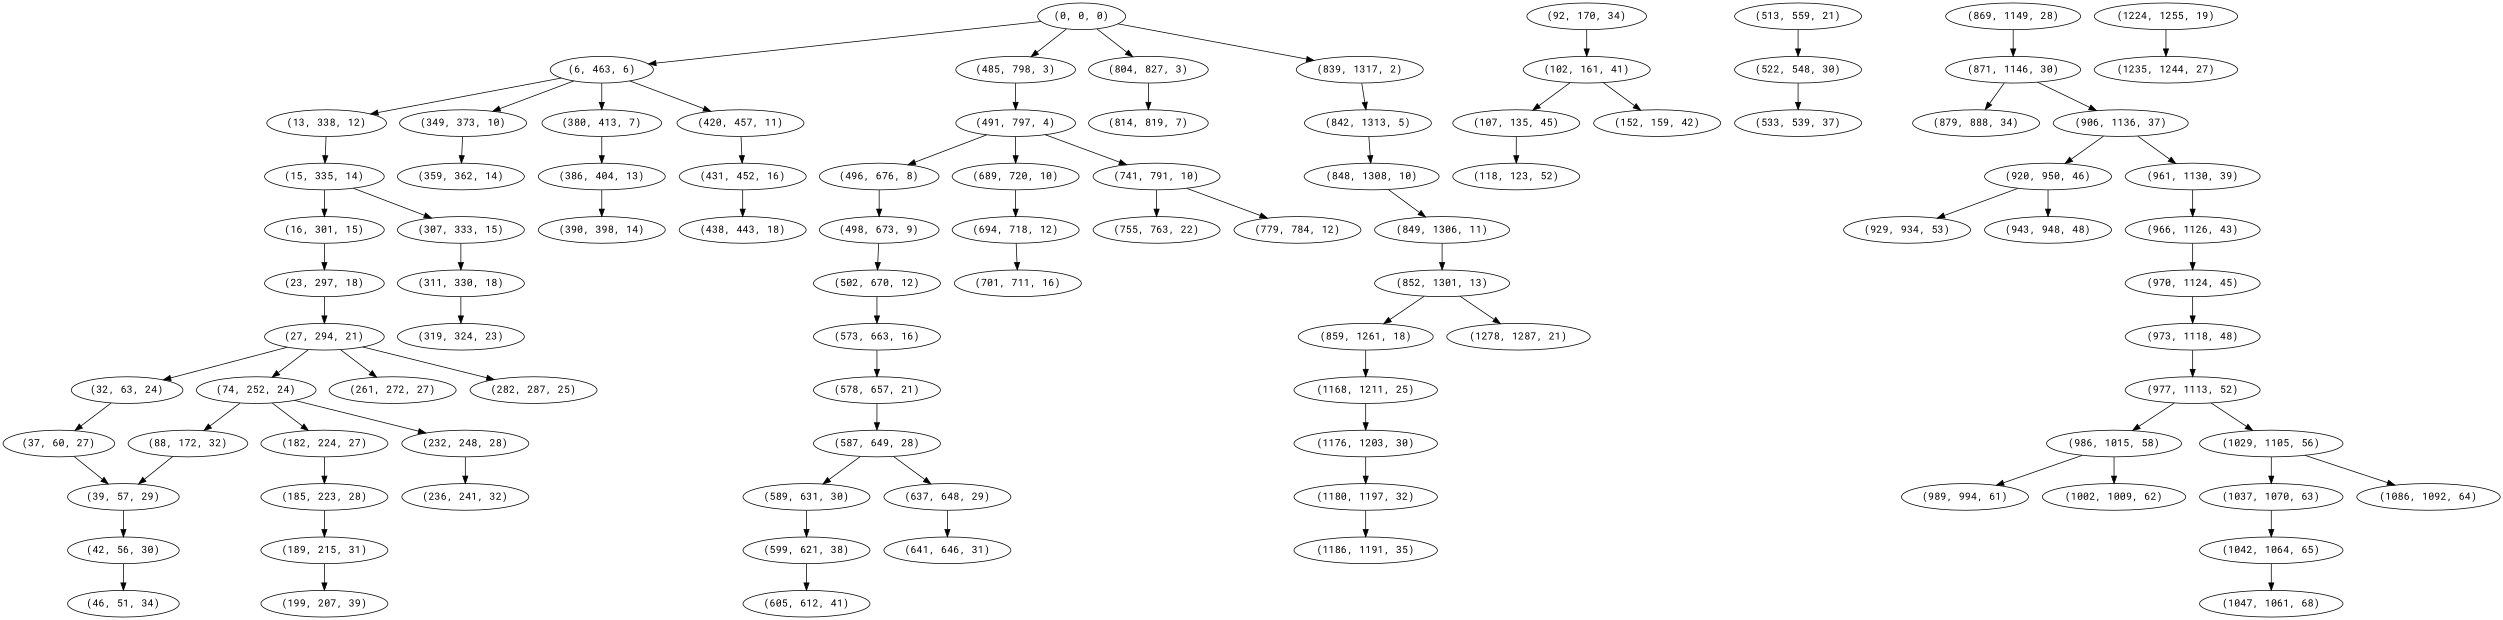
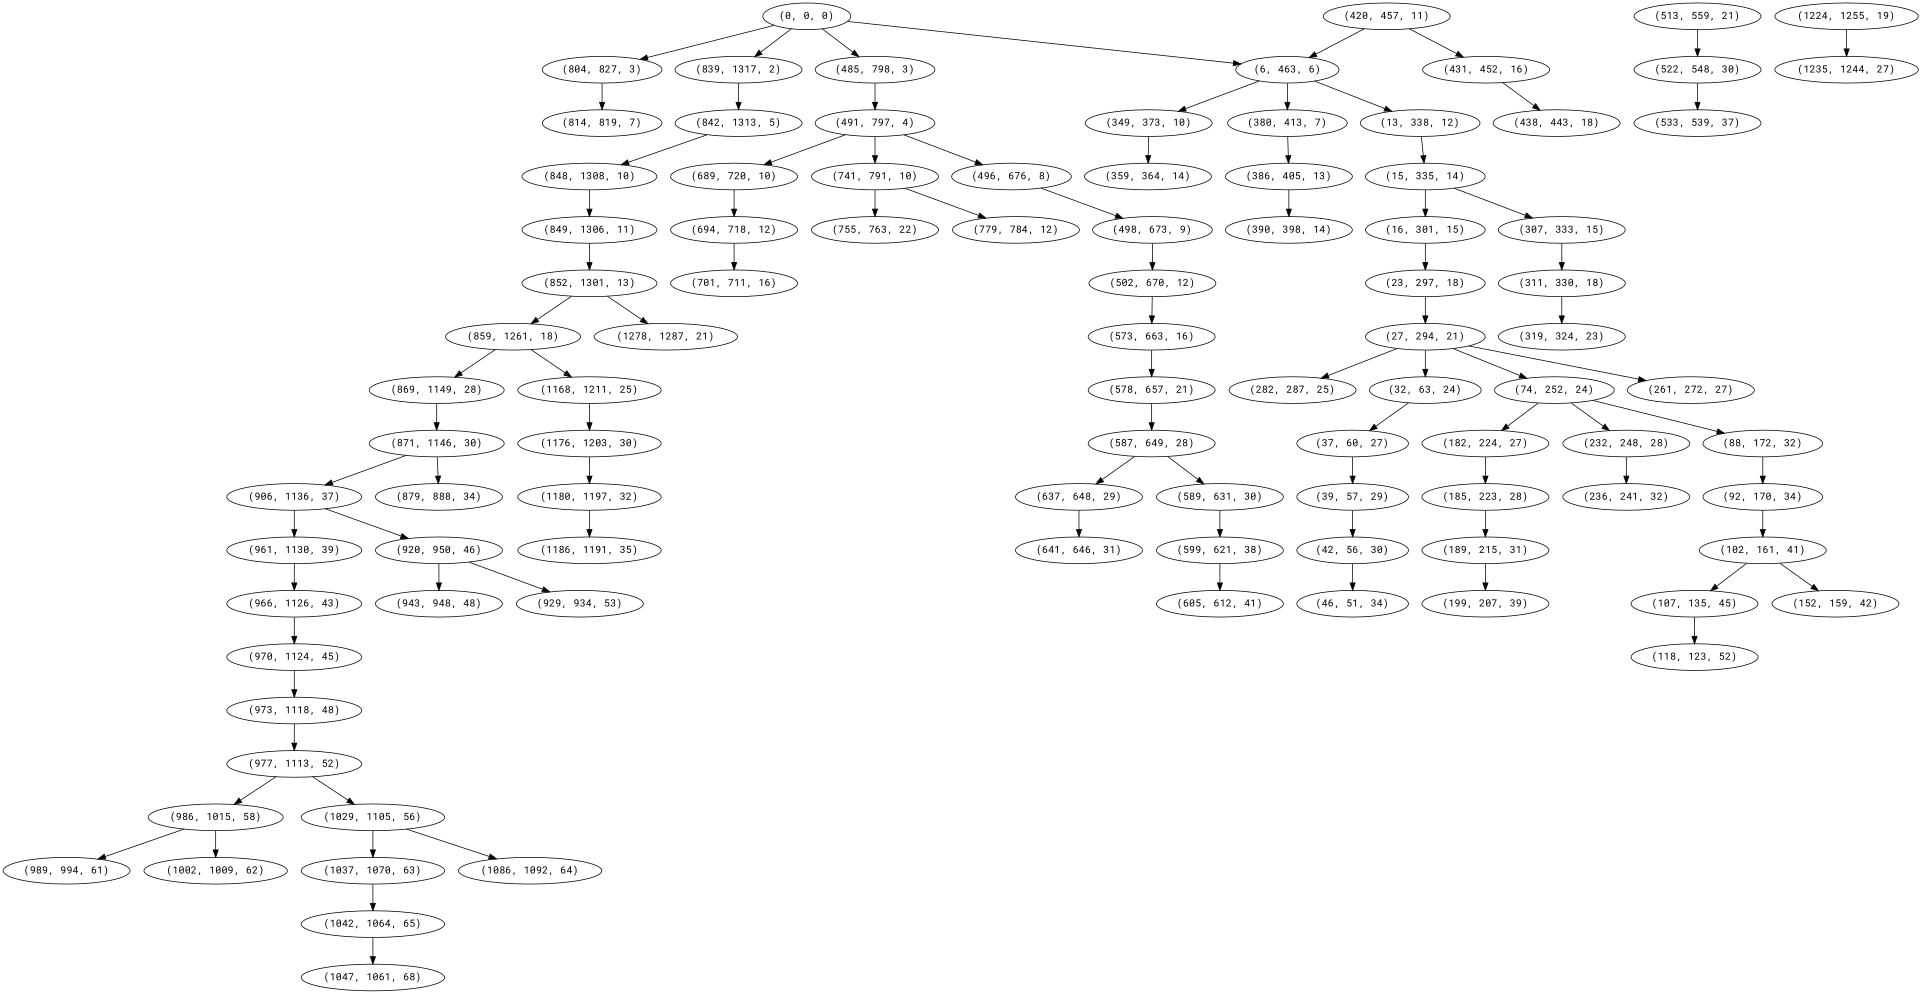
(667, 95) -> (1340, 42)
(461, 177) -> (1148, 177)
(602, 177) -> (1289, 177)
none -> (478, 361)
(159, 468) -> (1763, 467)
